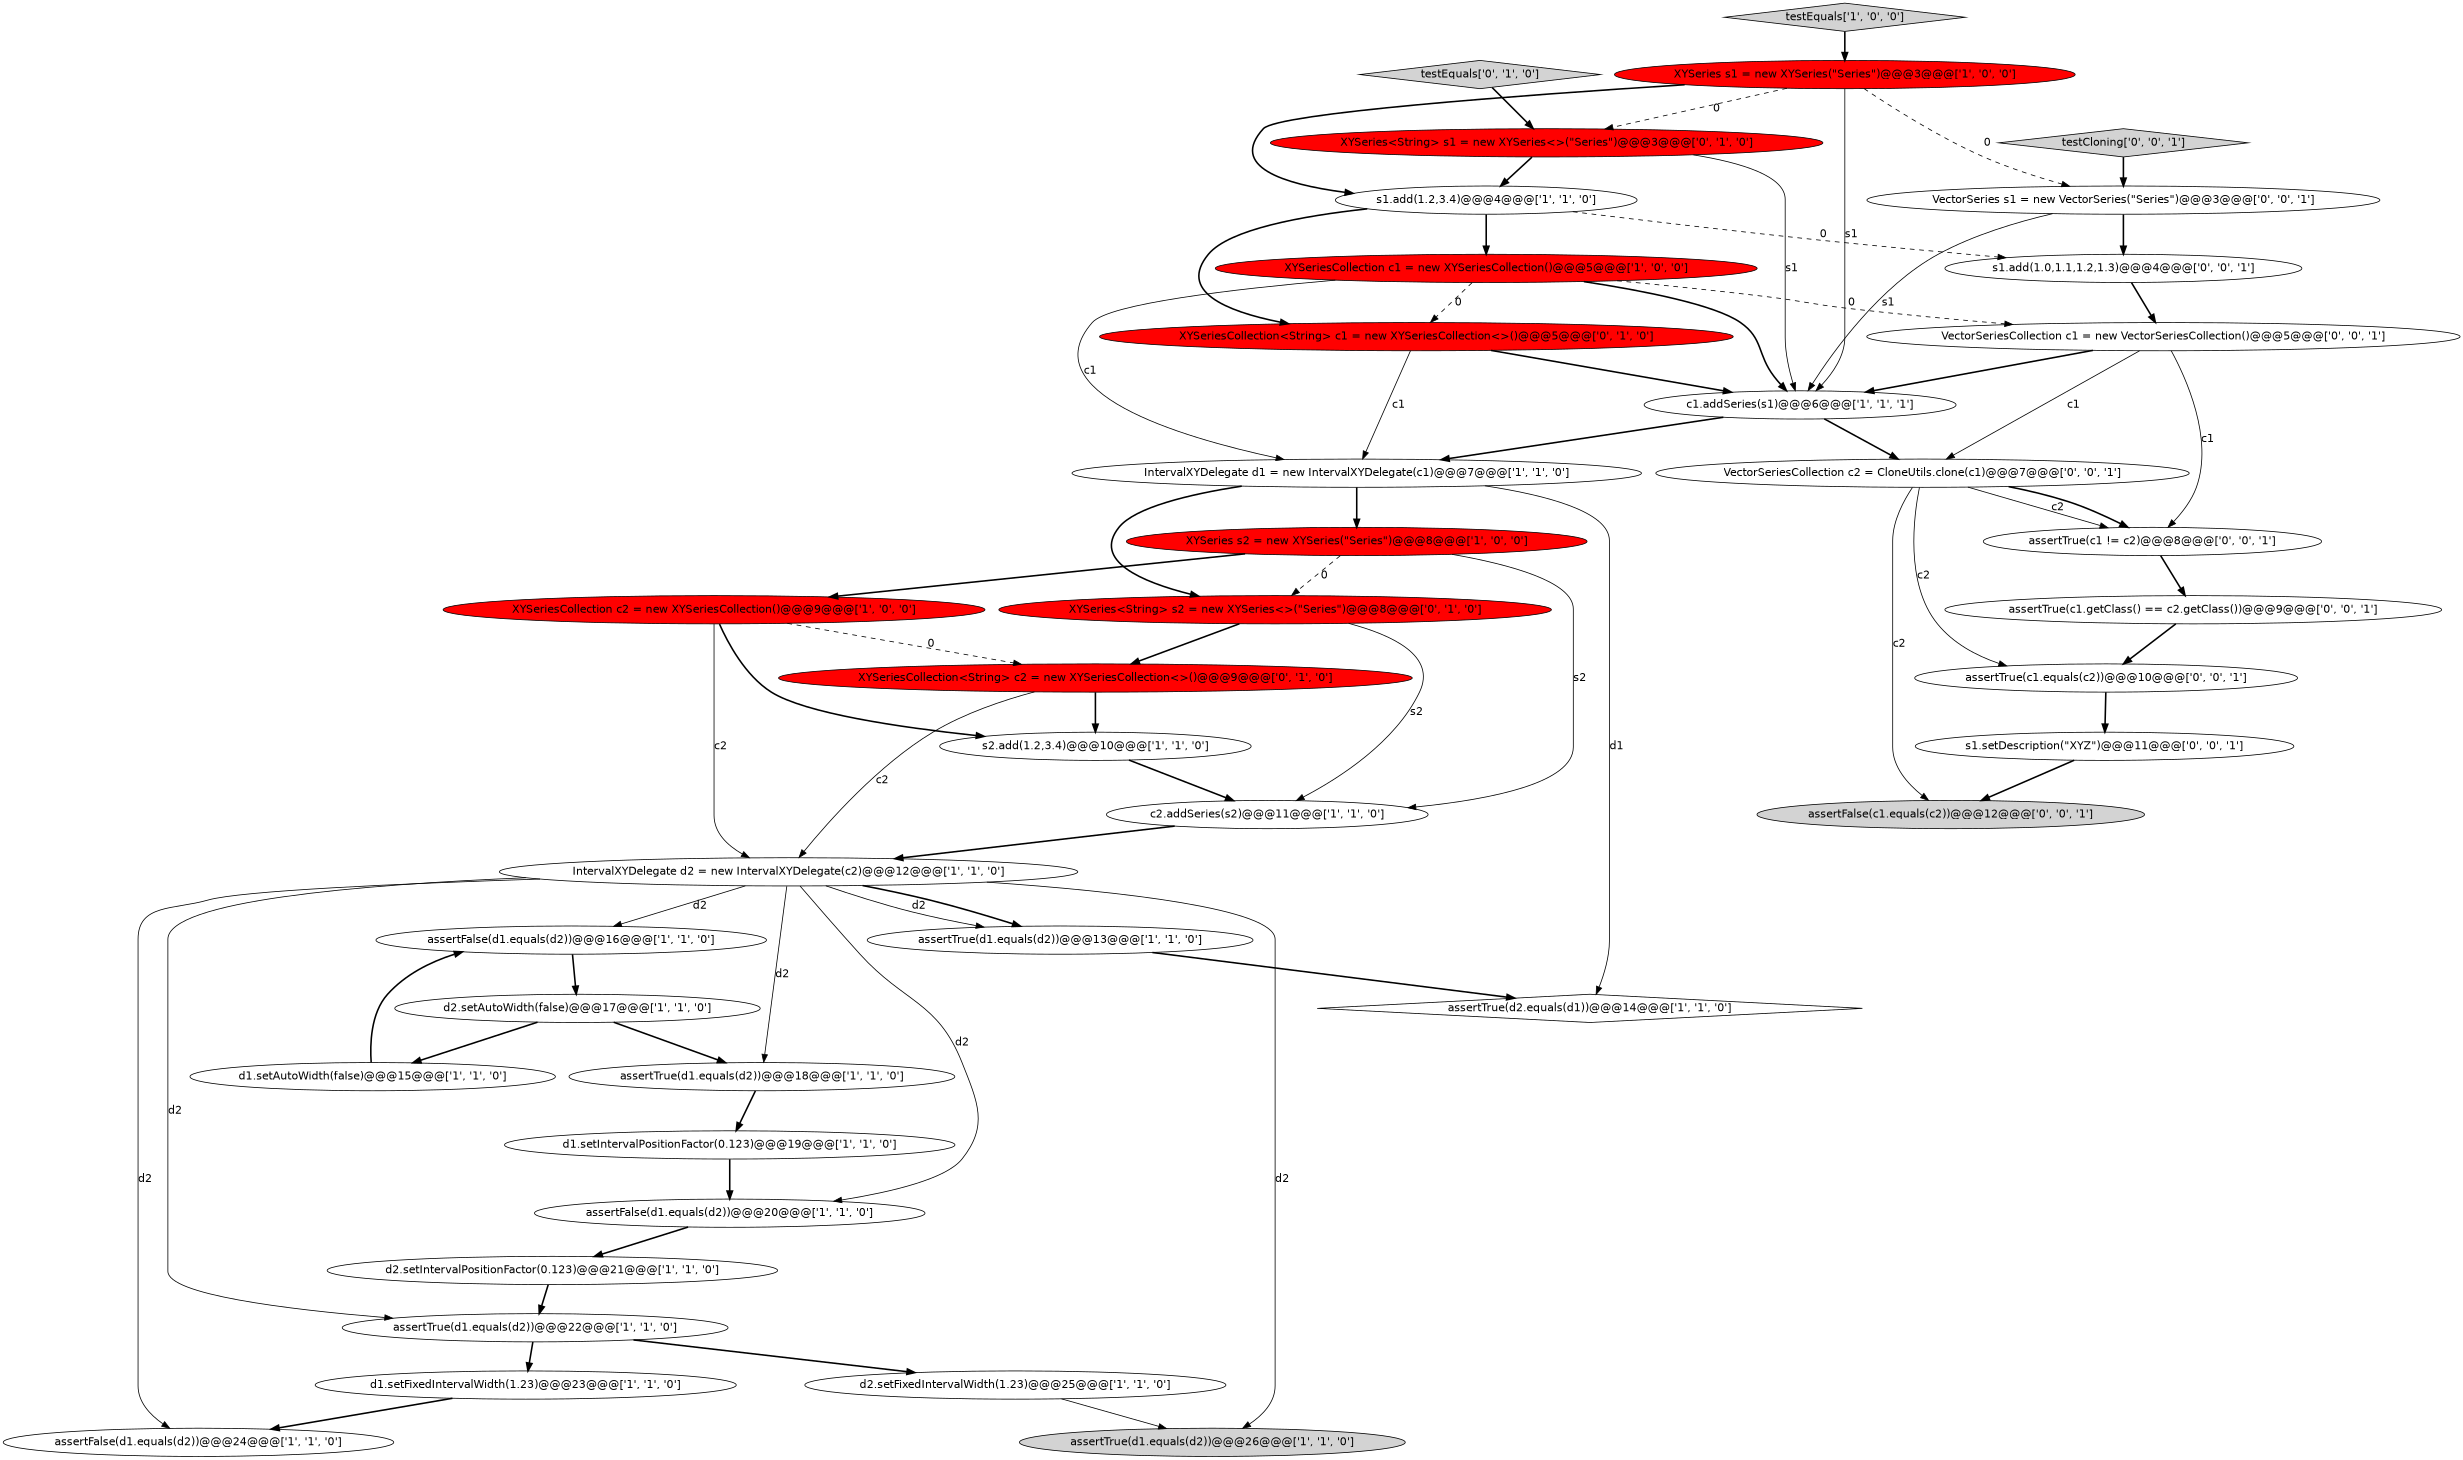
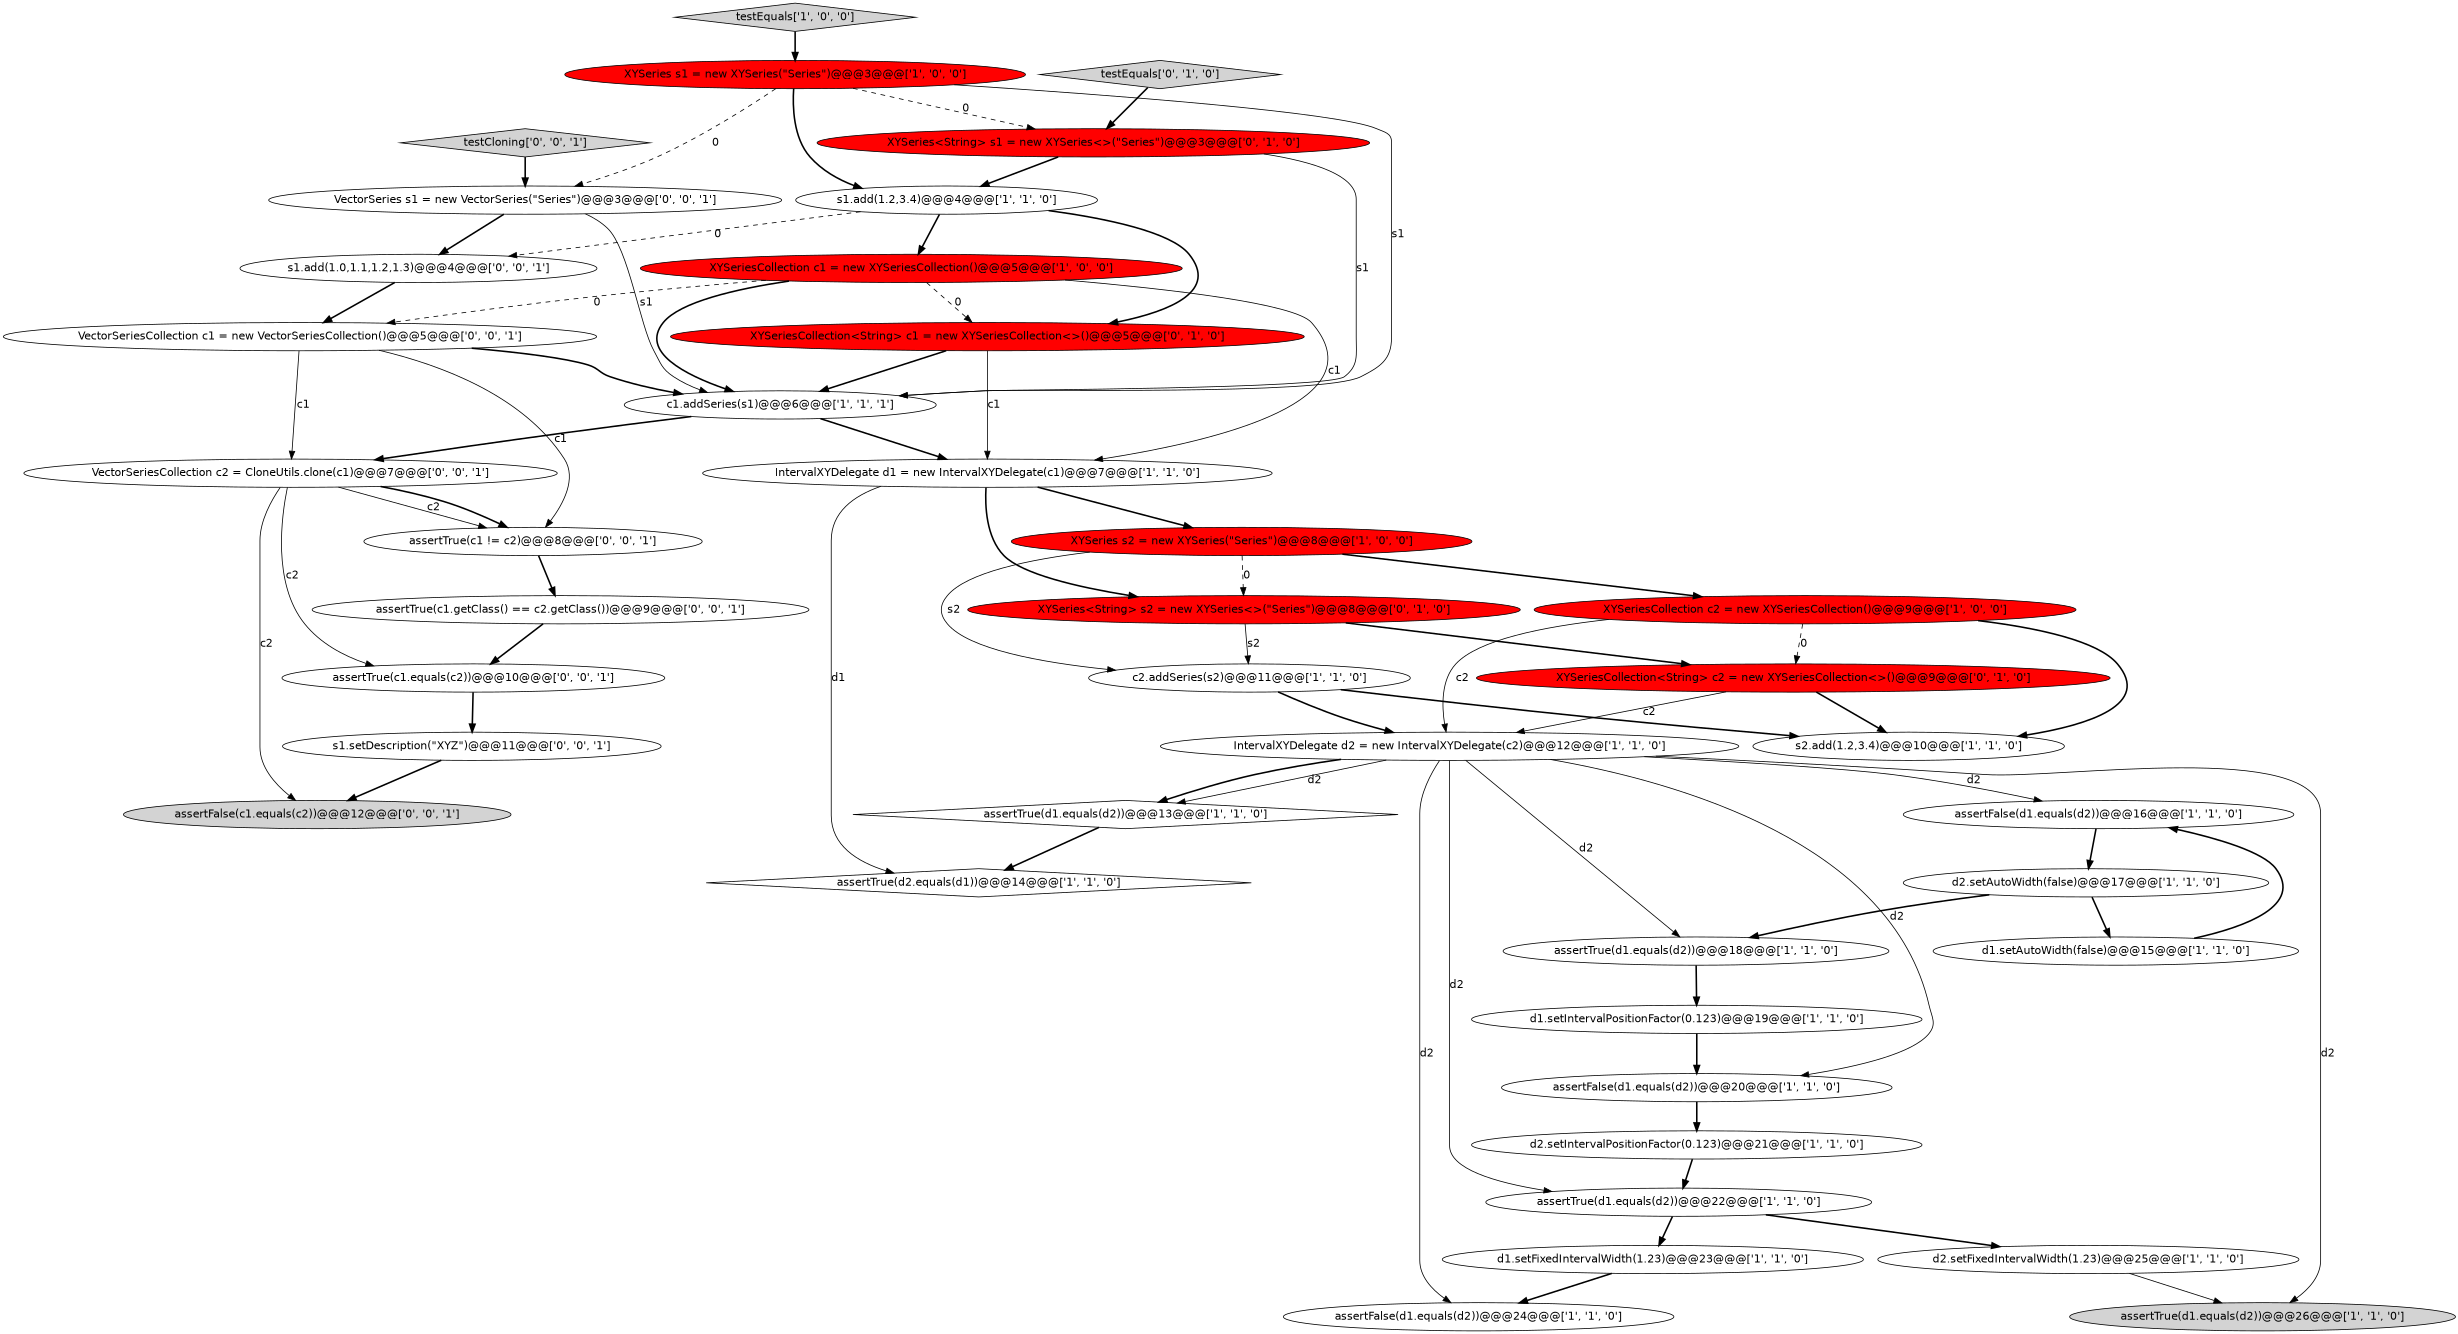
(1178, 779) -> (1565, 715)
(1060, 940) -> (1126, 815)
